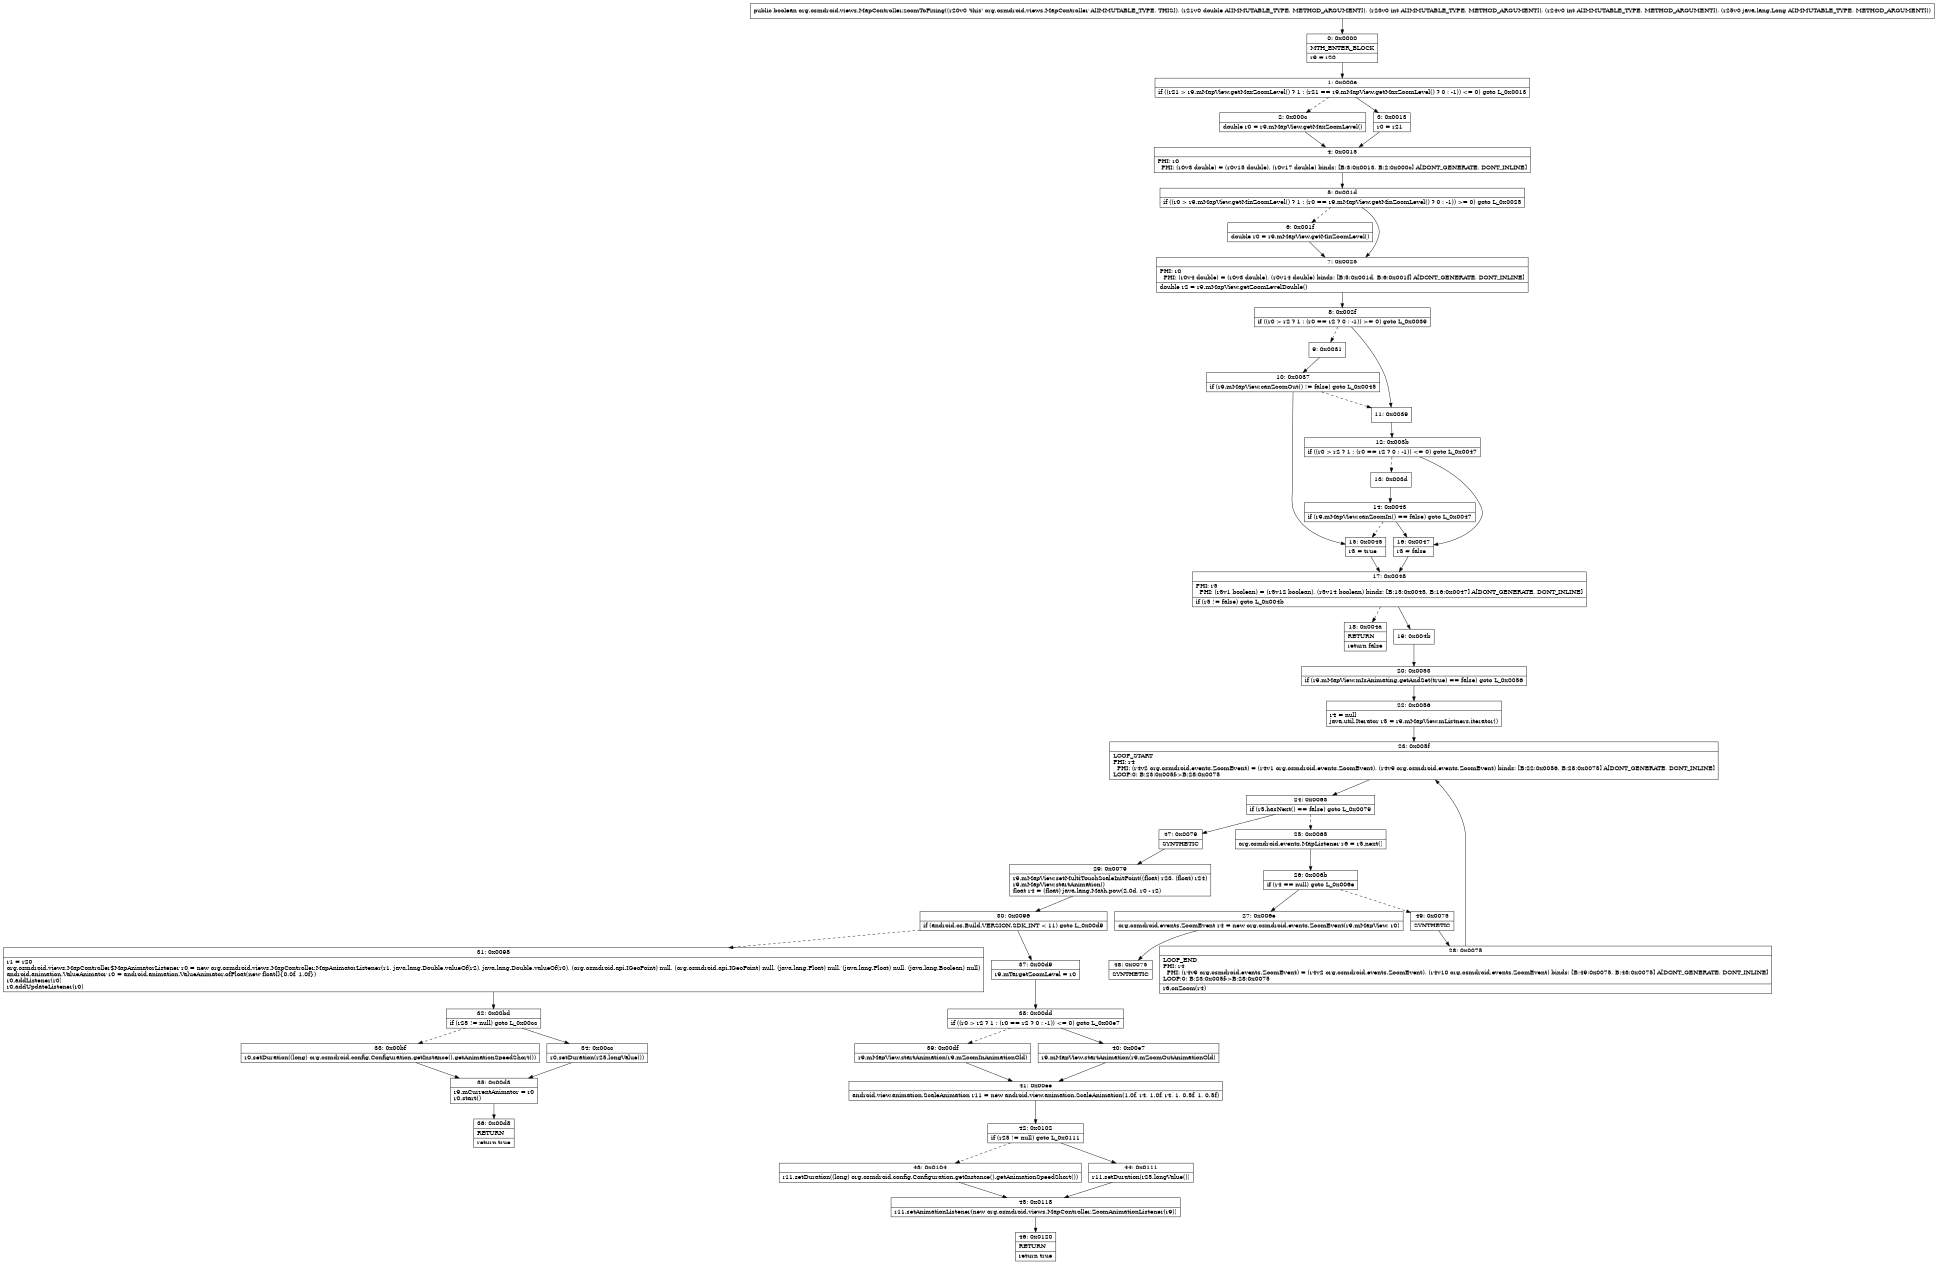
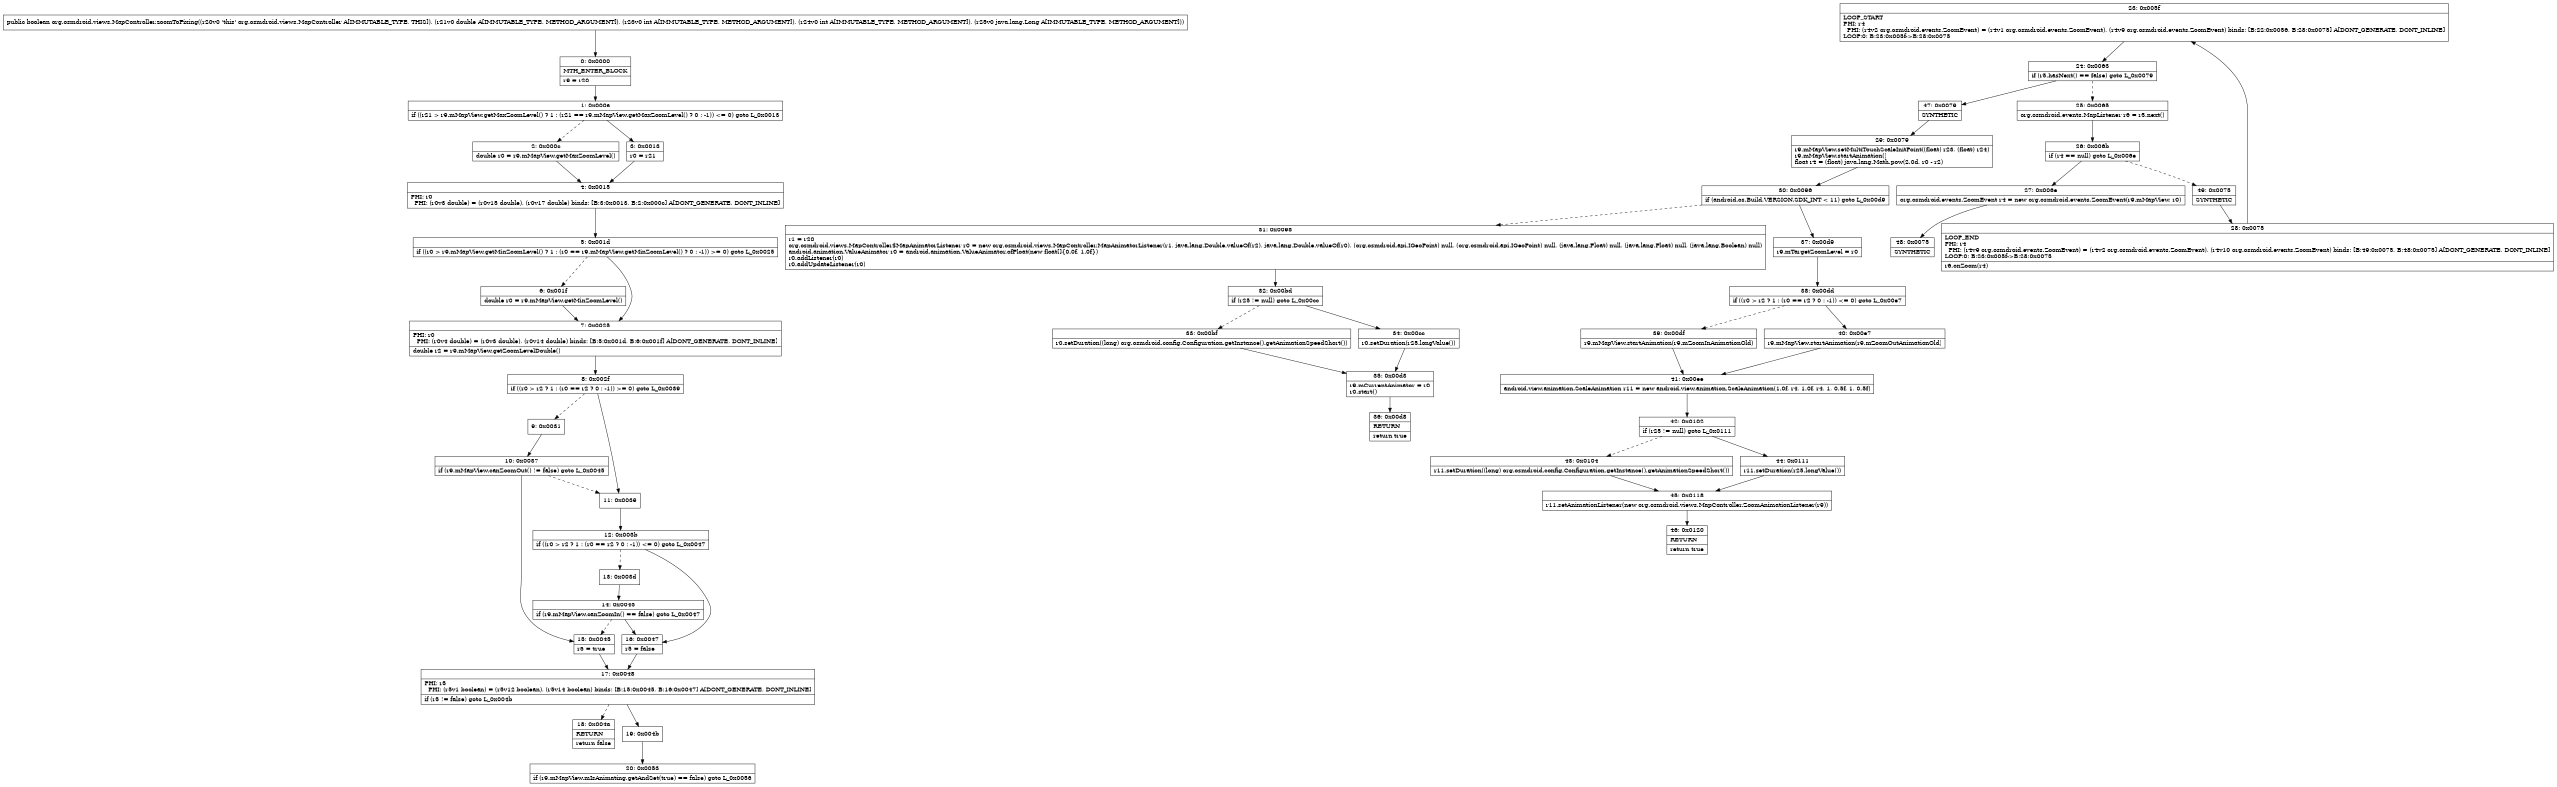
(1414, 714) -> none
